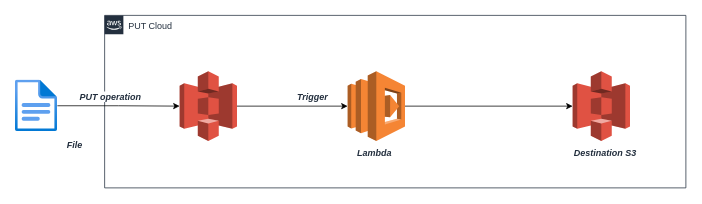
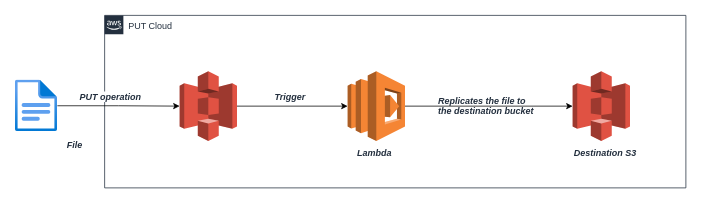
(315, 97) -> (293, 97)
none -> (489, 106)
